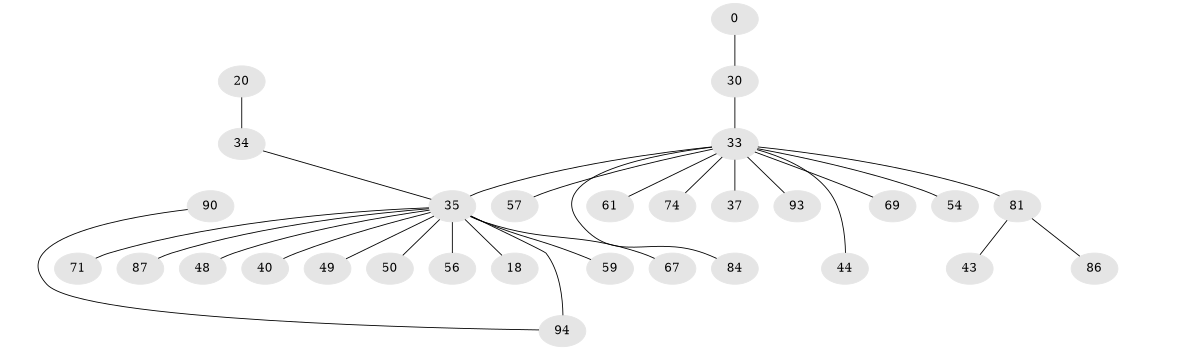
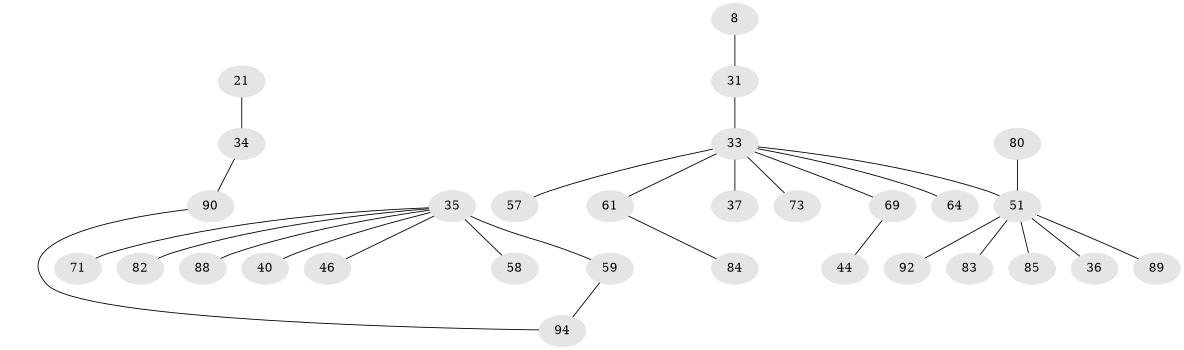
(735, 19) -> (735, 19)
(242, 81) -> (242, 81)
(735, 81) -> (735, 81)
none -> (1017, 144)
(590, 165) -> none
(347, 175) -> (226, 175)
(822, 184) -> (869, 237)
(672, 206) -> none
(797, 206) -> (797, 206)
(955, 206) -> (955, 206)
(1017, 206) -> (1017, 206)
(573, 208) -> (672, 237)
(538, 249) -> (586, 300)
(140, 269) -> (140, 269)
(203, 269) -> (203, 269)
(328, 269) -> (328, 269)
(390, 269) -> none
(452, 269) -> none
(515, 269) -> (515, 269)
(672, 269) -> none
none -> (907, 269)
(970, 269) -> (970, 269)
none -> (1032, 269)
(1095, 269) -> (1095, 269)
none -> (1157, 269)
